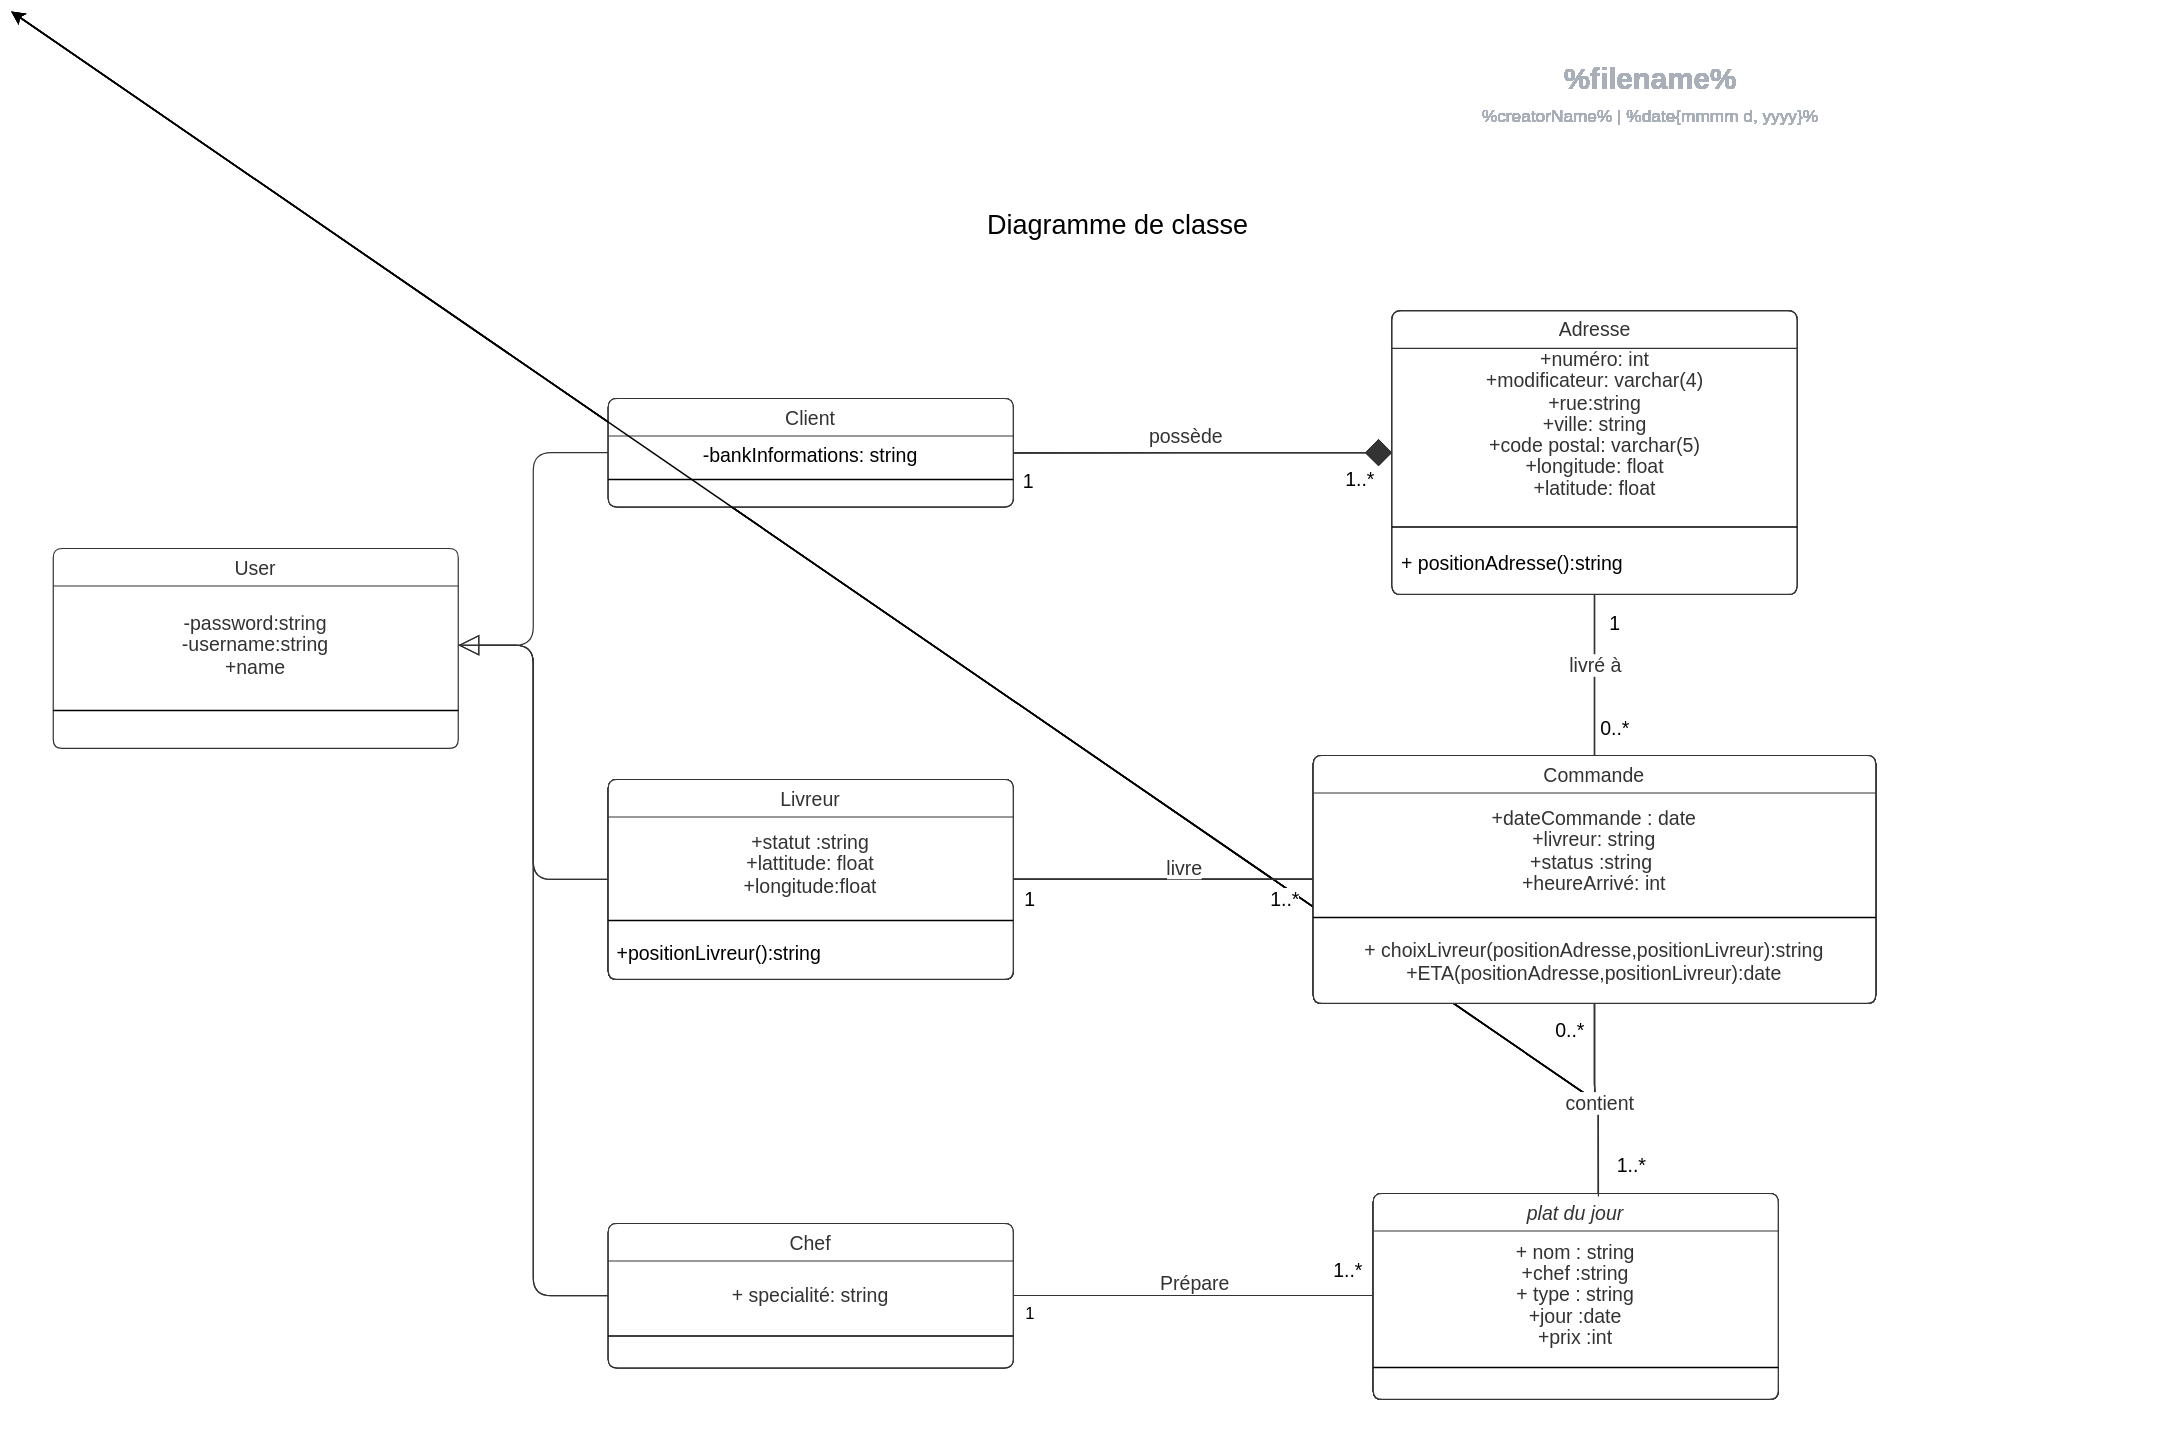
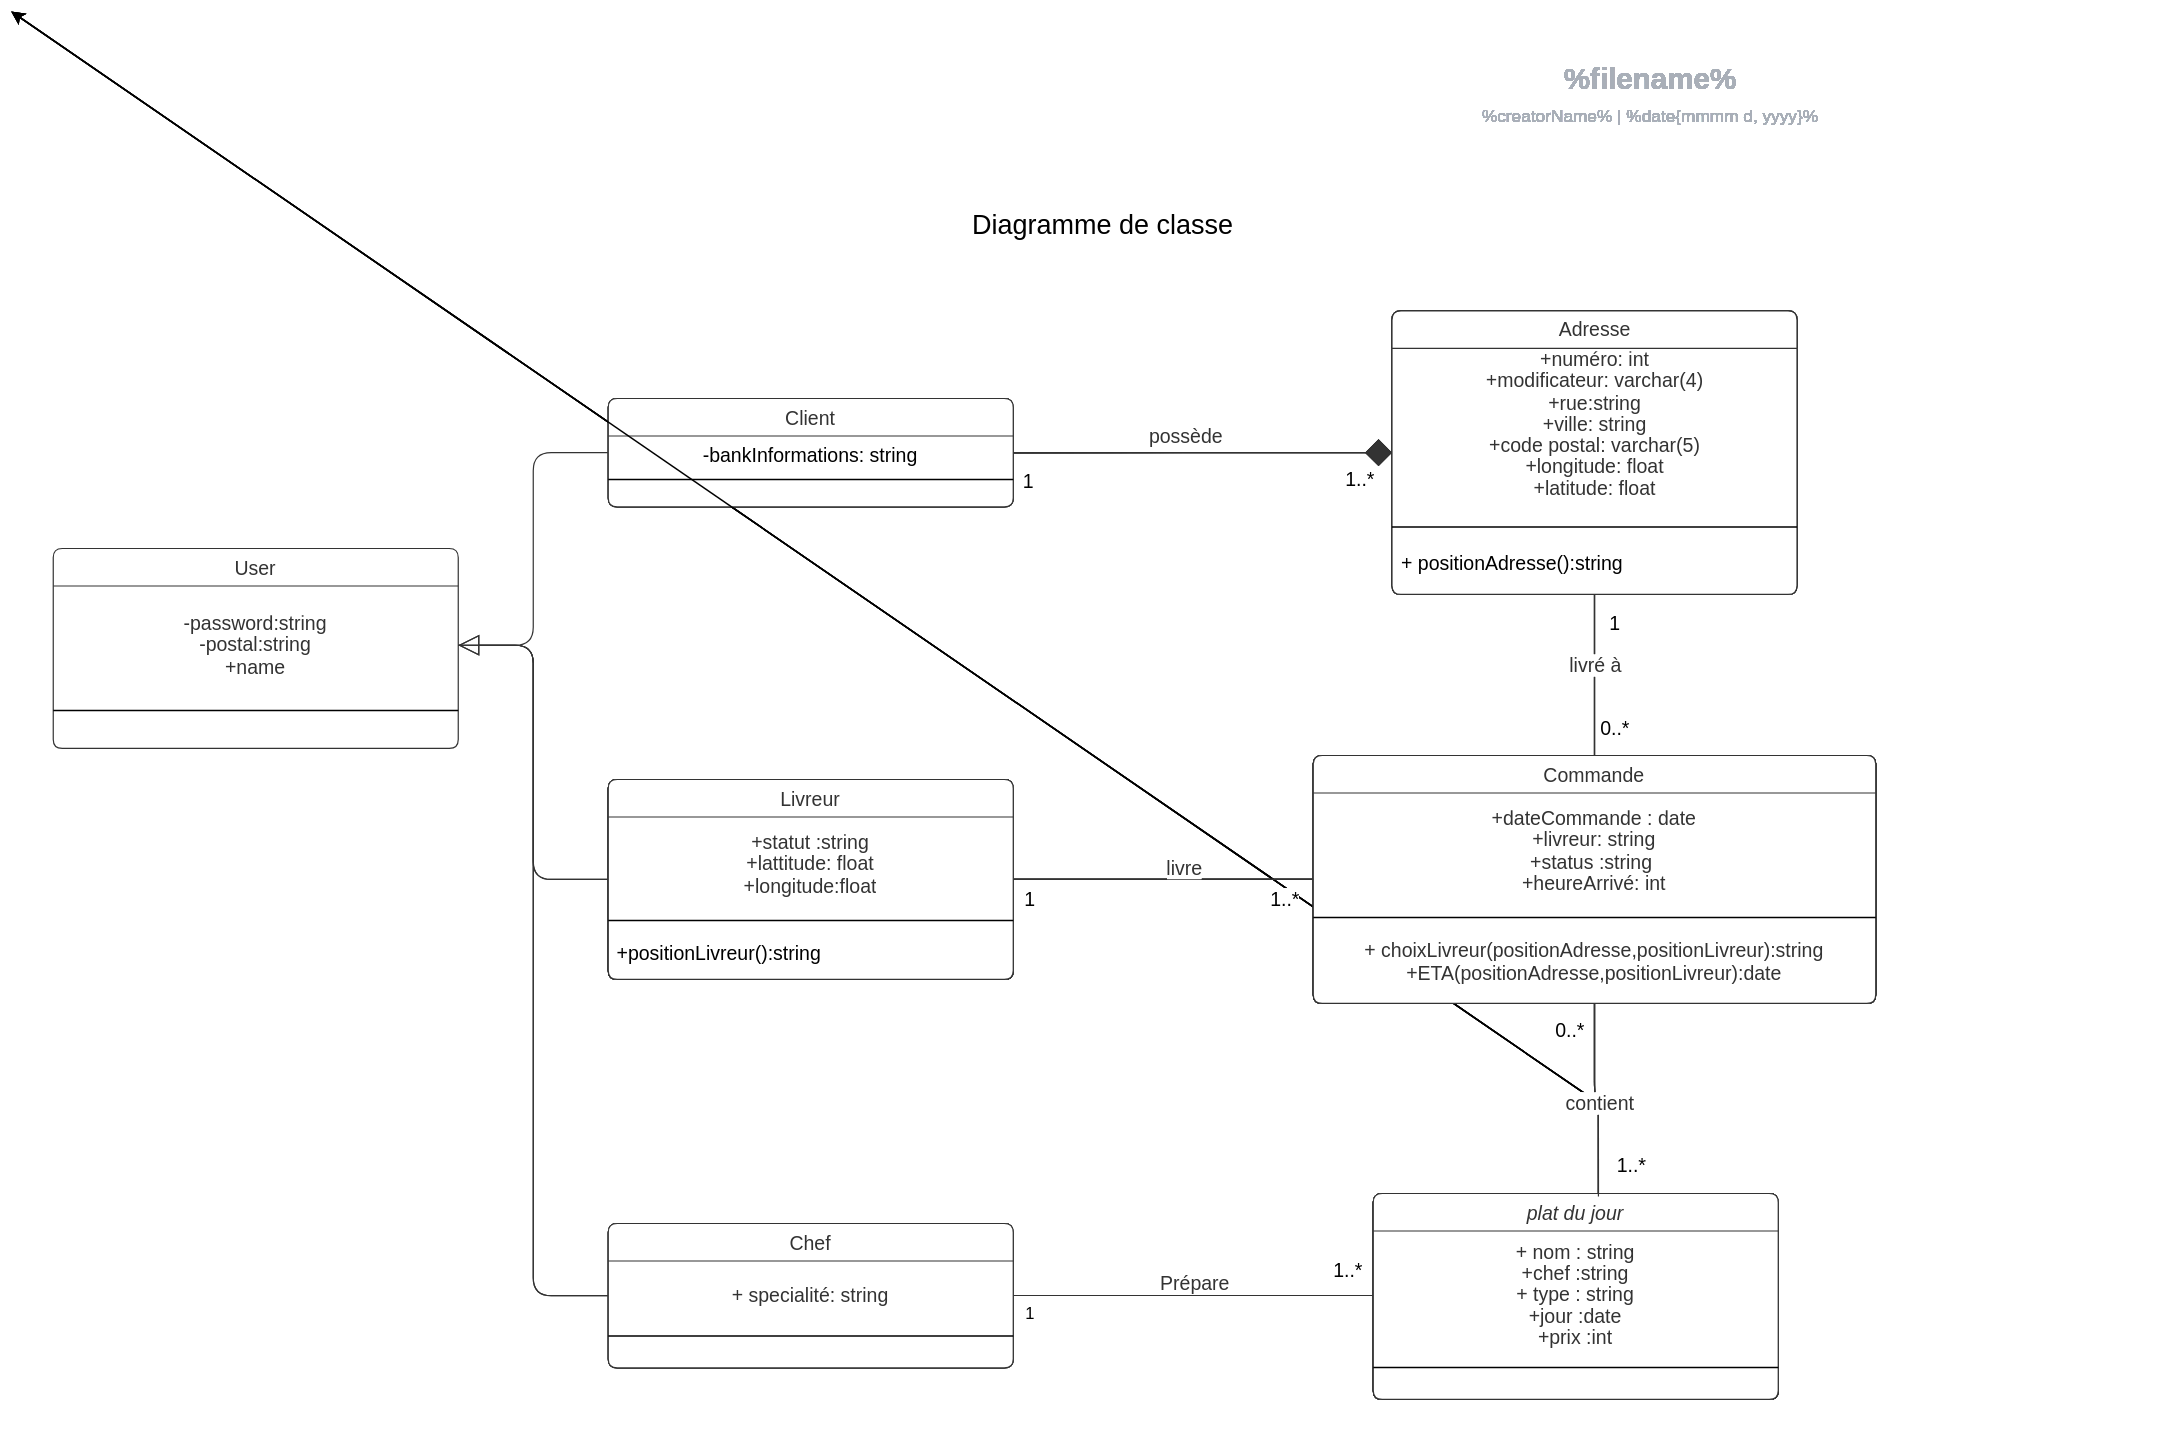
(1118, 226) -> (1103, 226)
(256, 646) -> (256, 646)
